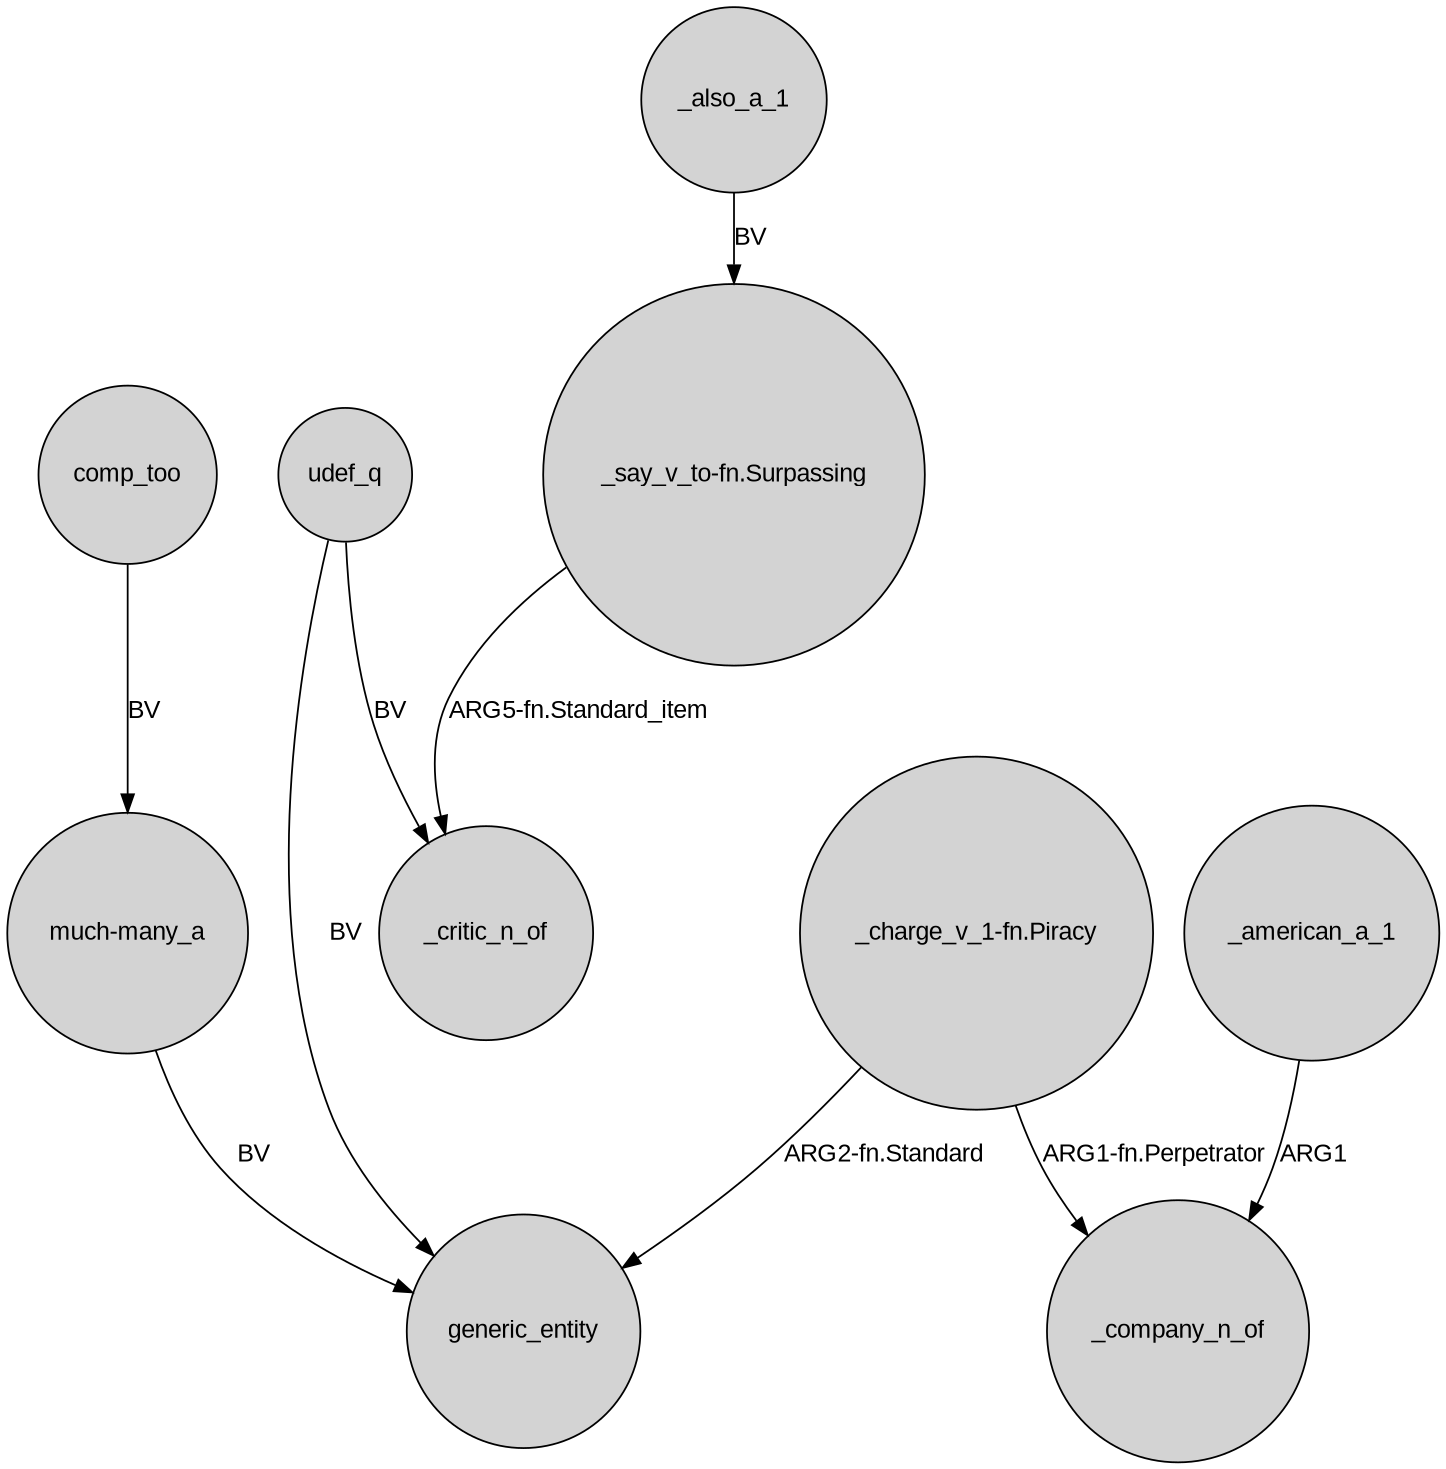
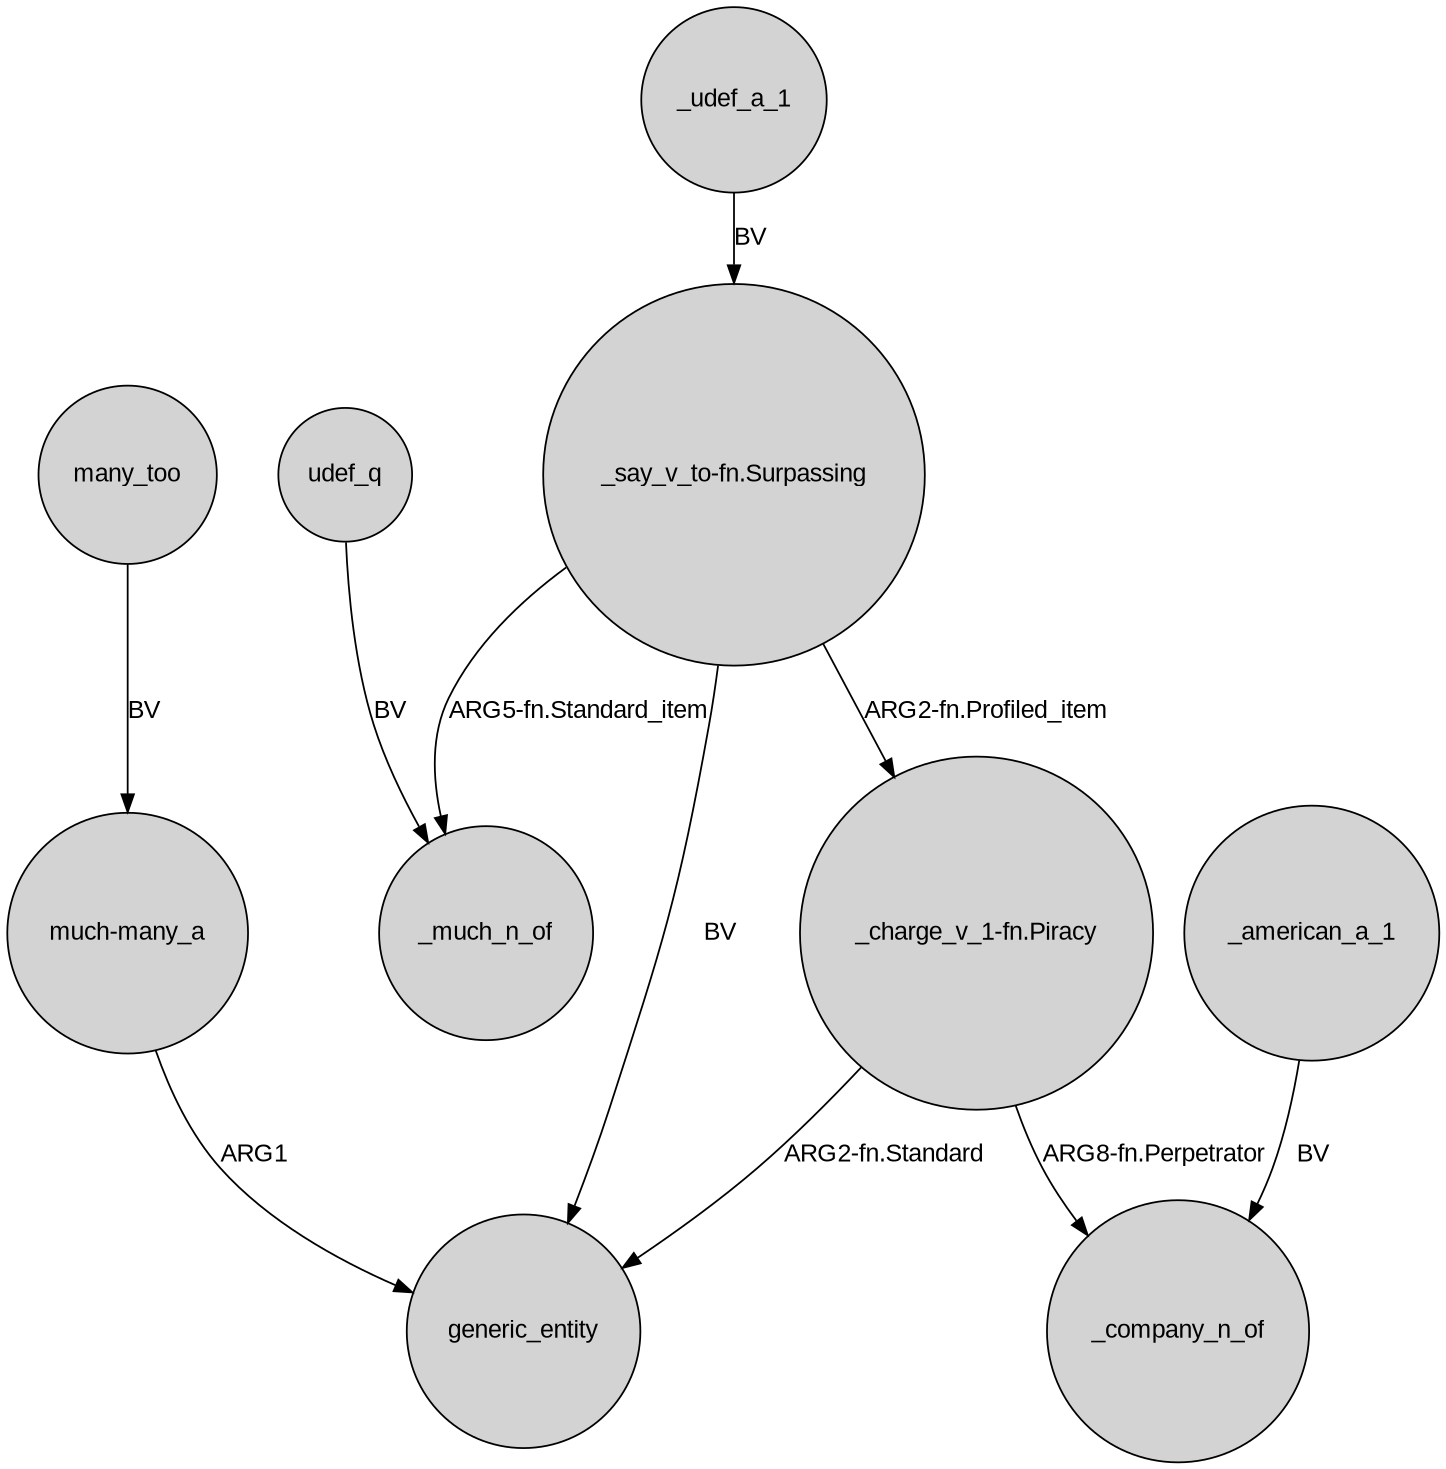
(734, 100) -> (734, 100)
(128, 475) -> (128, 475)
none -> (854, 702)
(291, 907) -> (662, 940)
(486, 933) -> (486, 933)
(254, 1155) -> (254, 1155)
(1154, 1155) -> (1154, 1155)
(1314, 1155) -> (1314, 1155)
